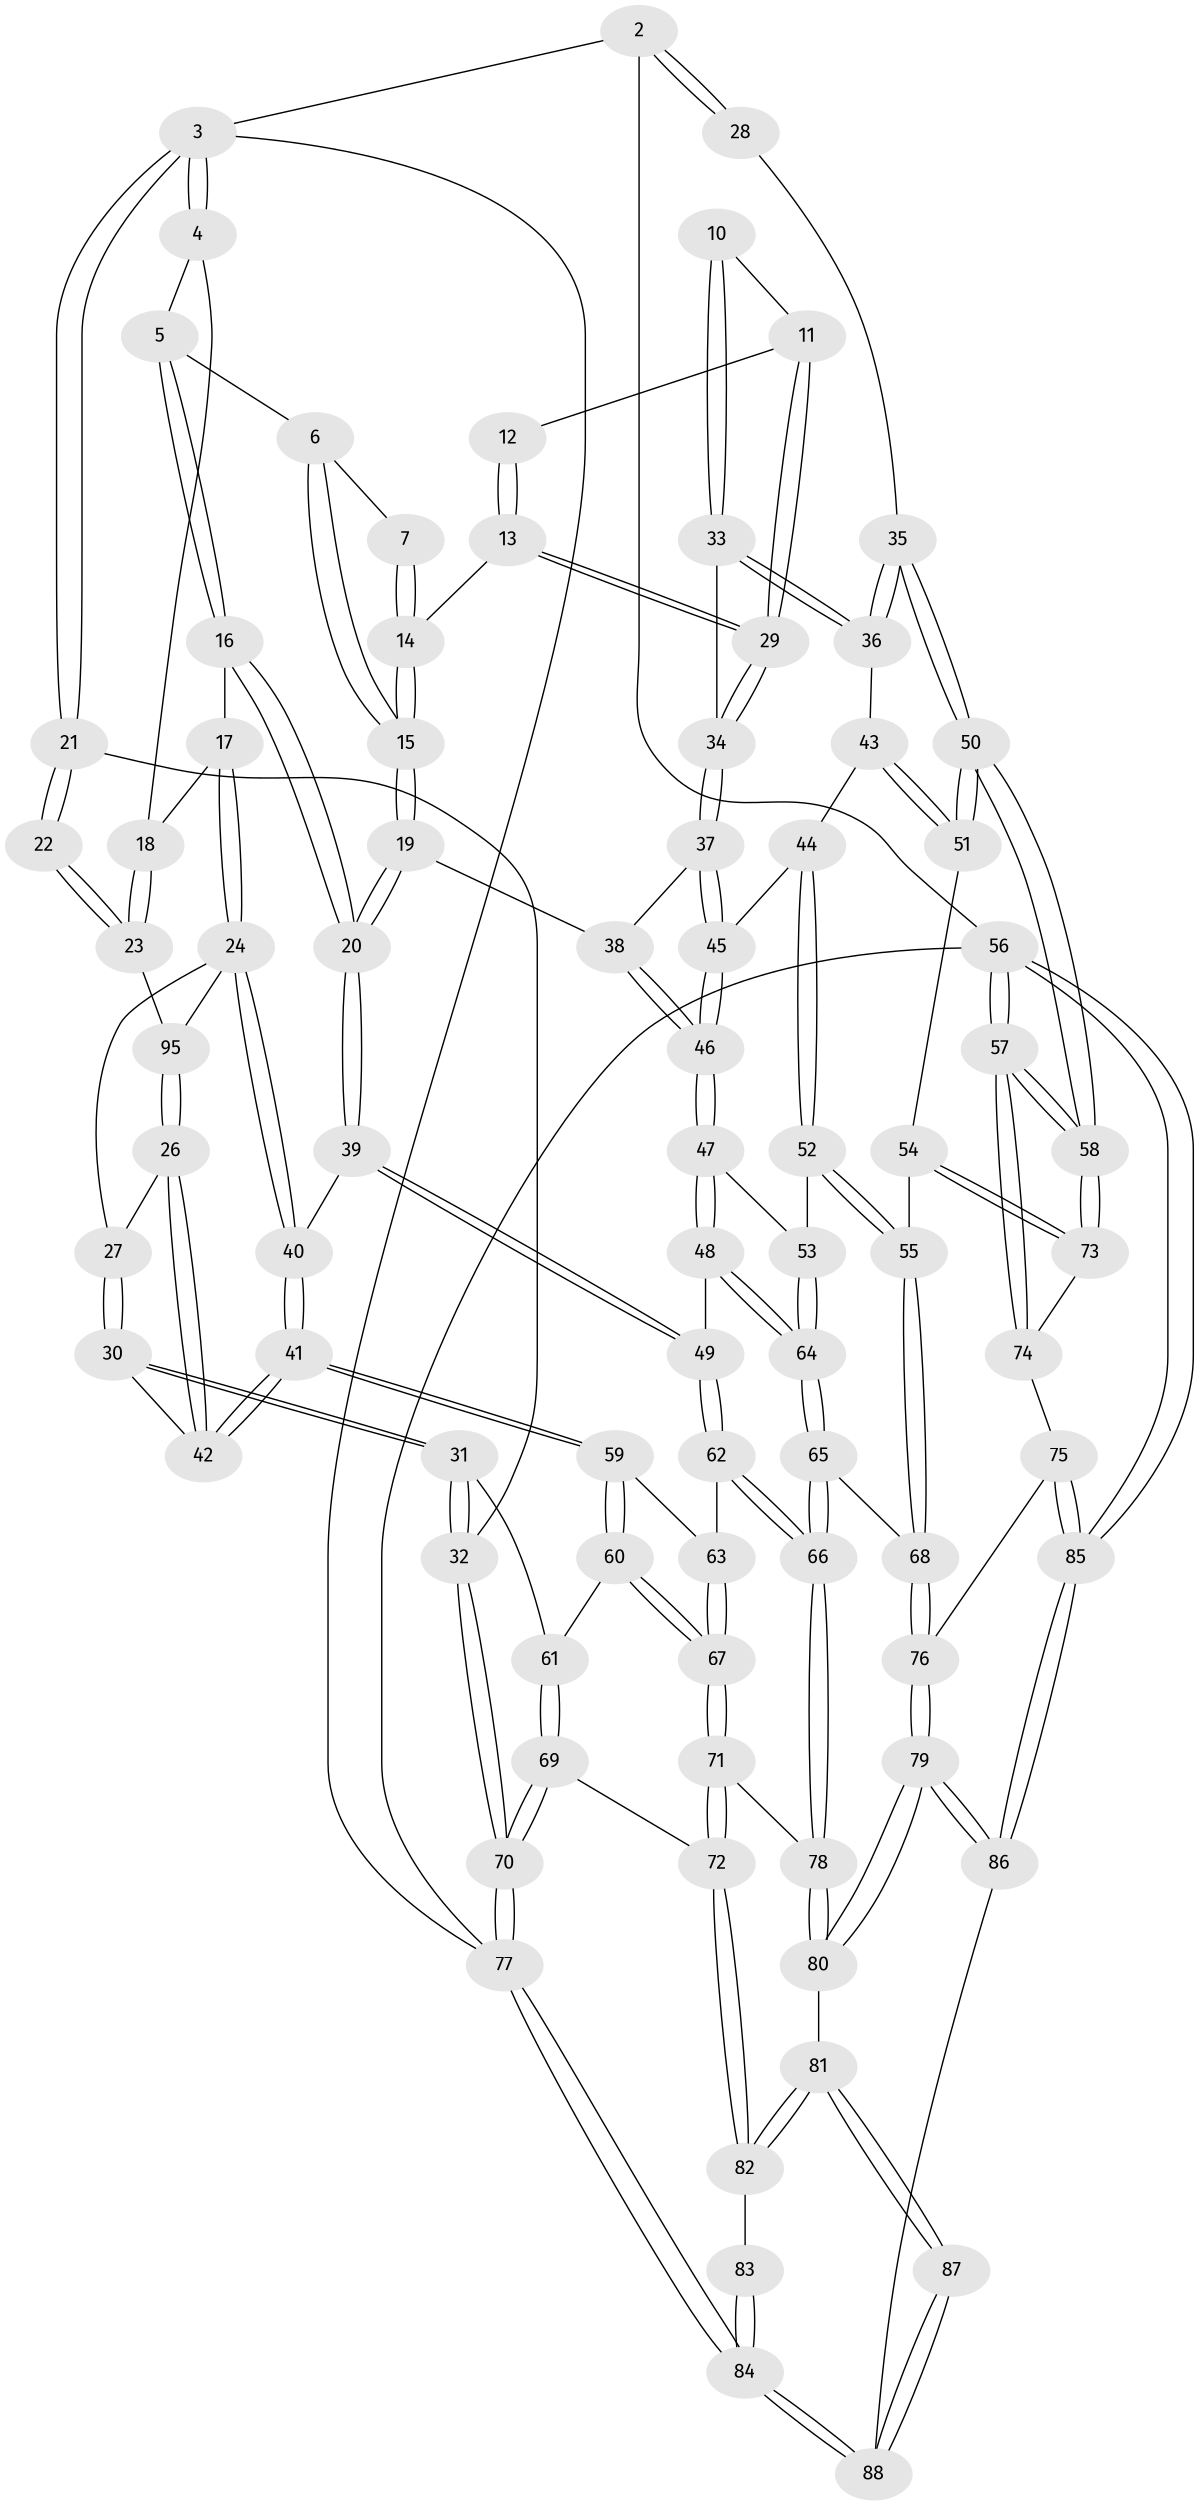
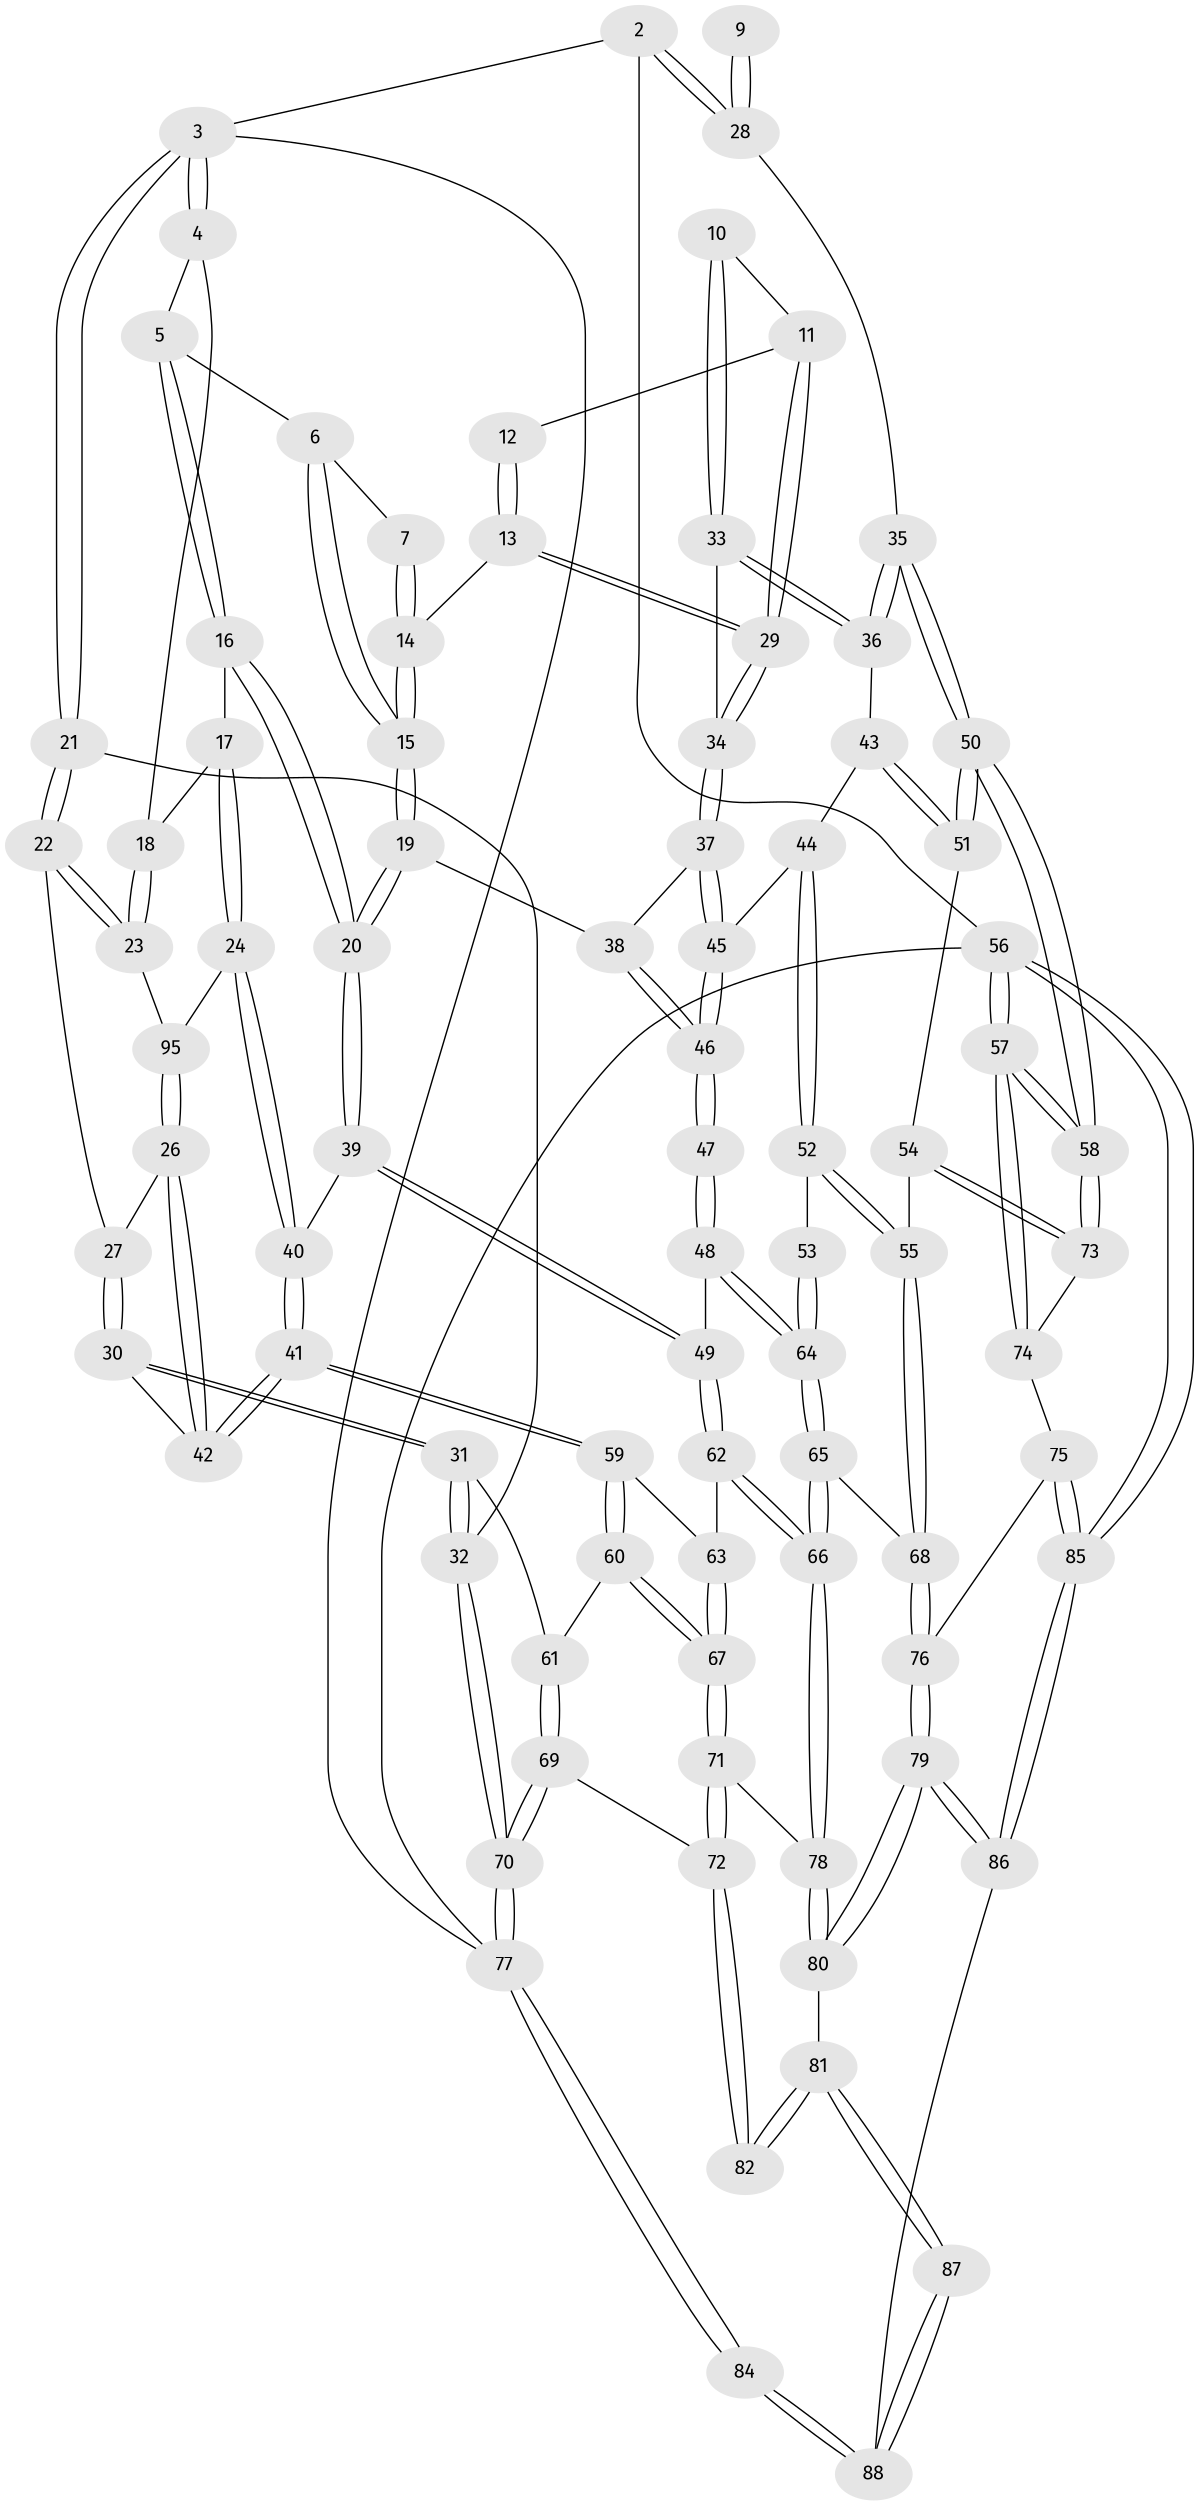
none -> (741, 31)
(103, 1072) -> (68, 1051)
(756, 1202) -> none
(745, 2271) -> none
